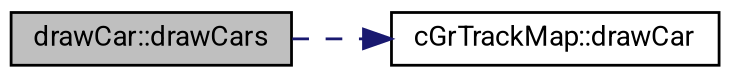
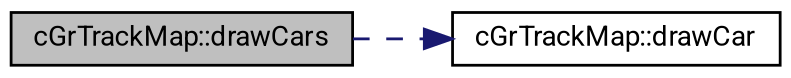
(151, 39) -> (182, 39)
